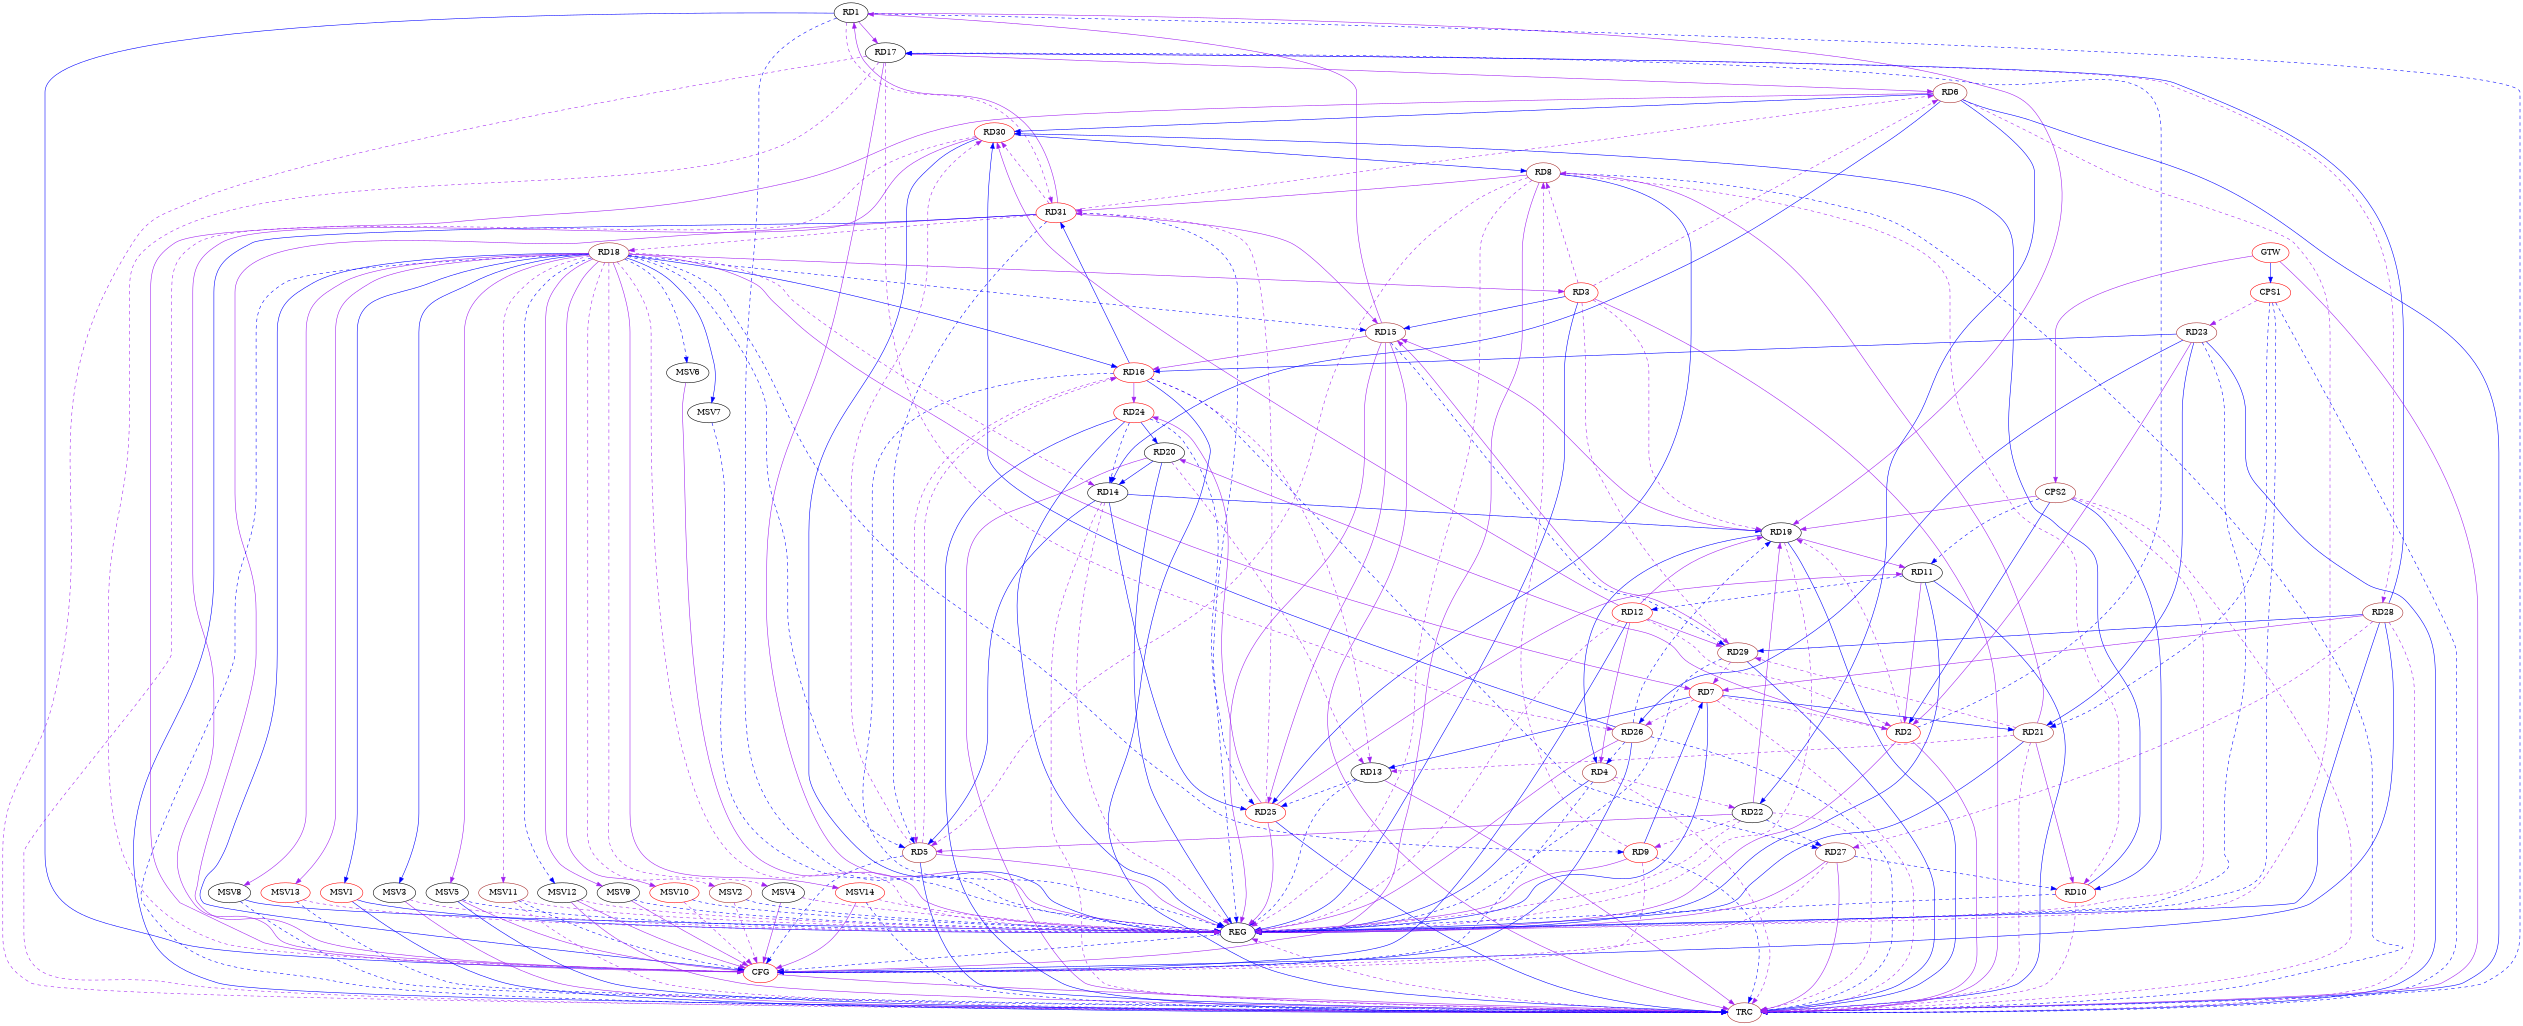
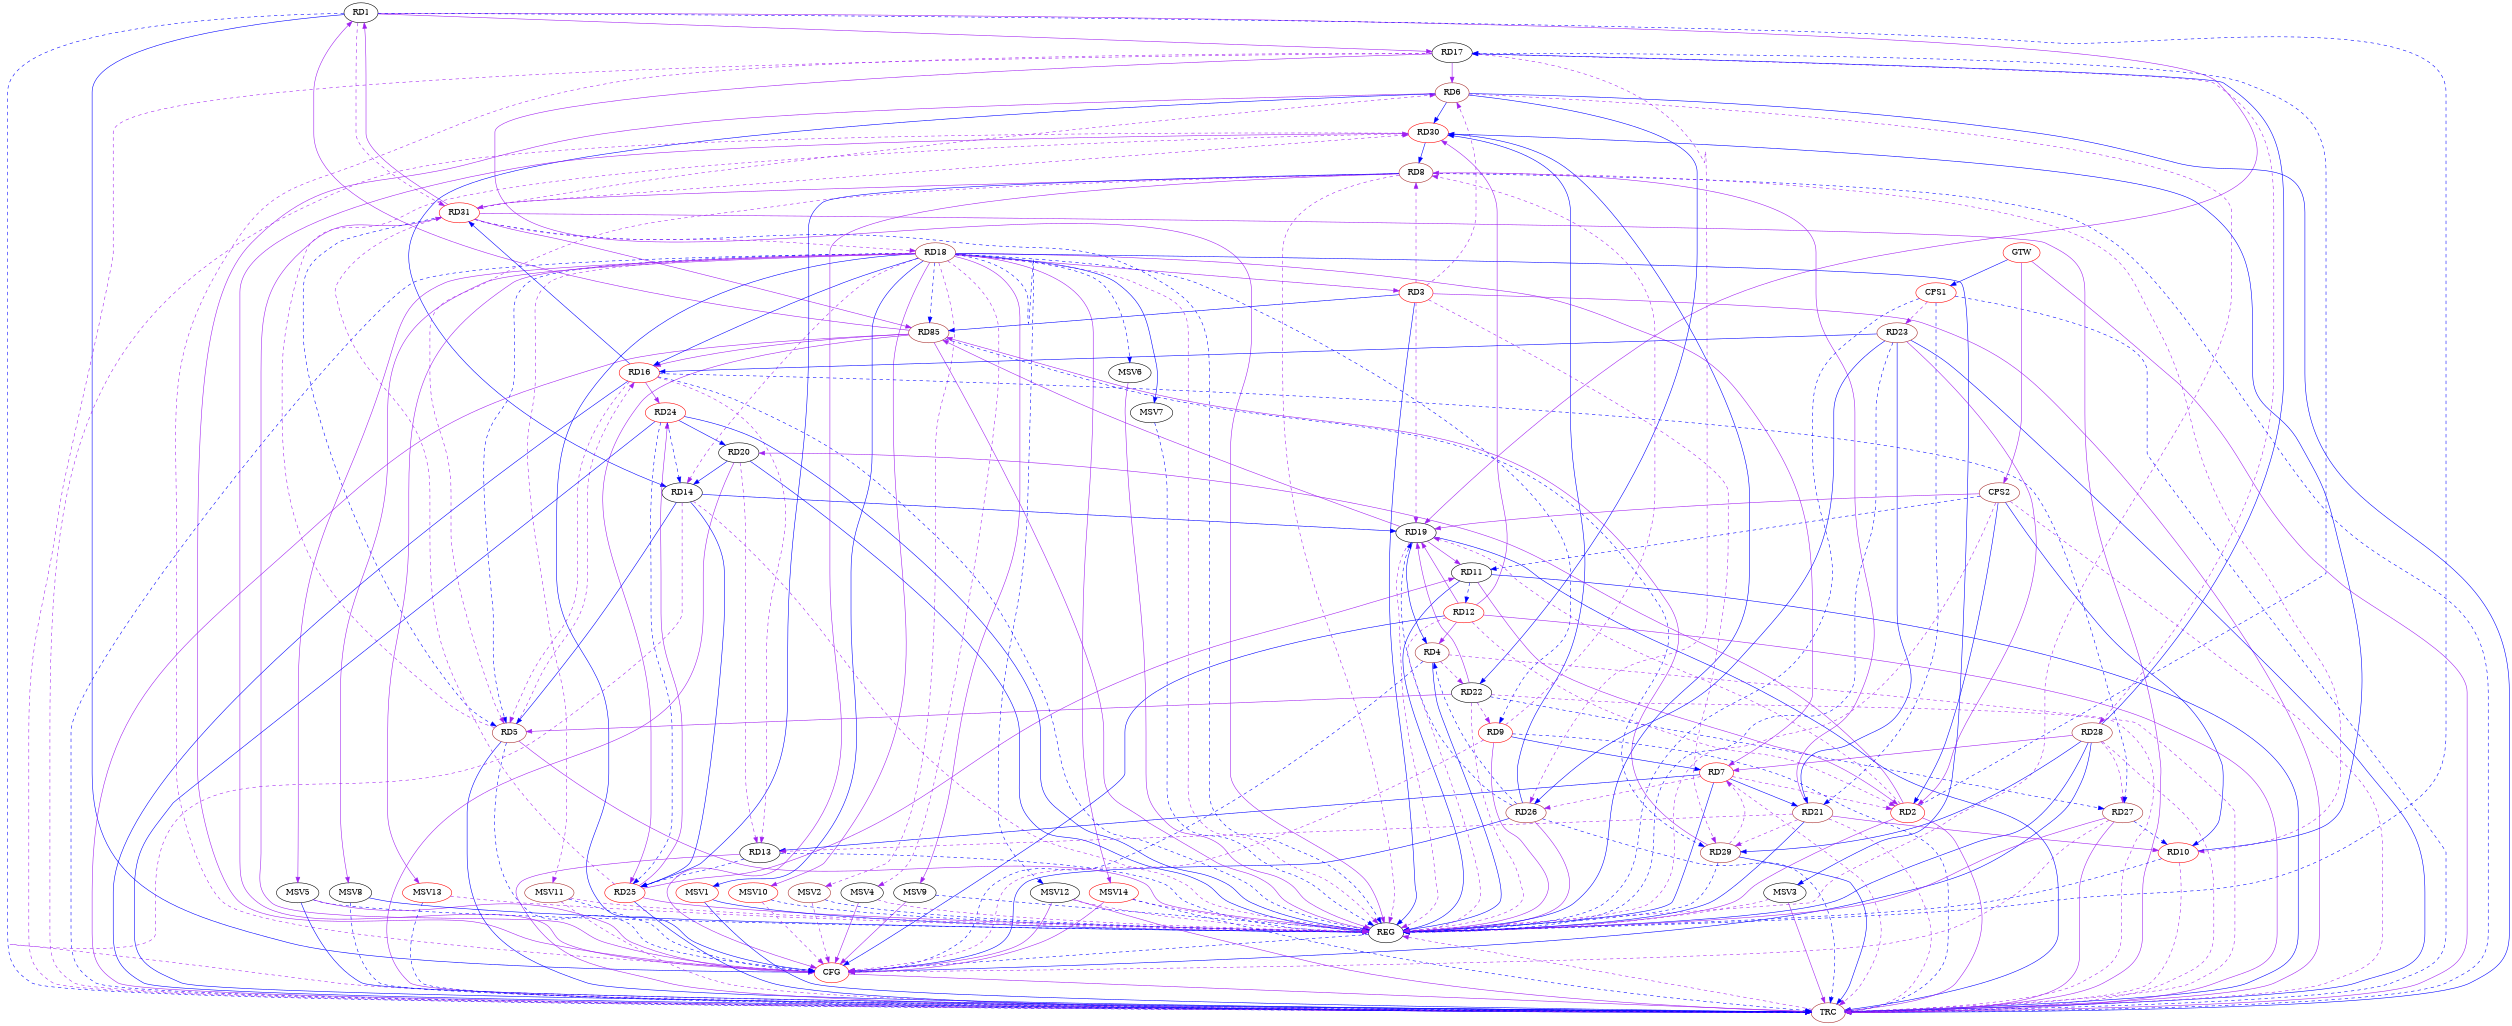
(1386, 333) -> (929, 333)
(1684, 632) -> (2176, 732)
(175, 965) -> (1785, 230)
